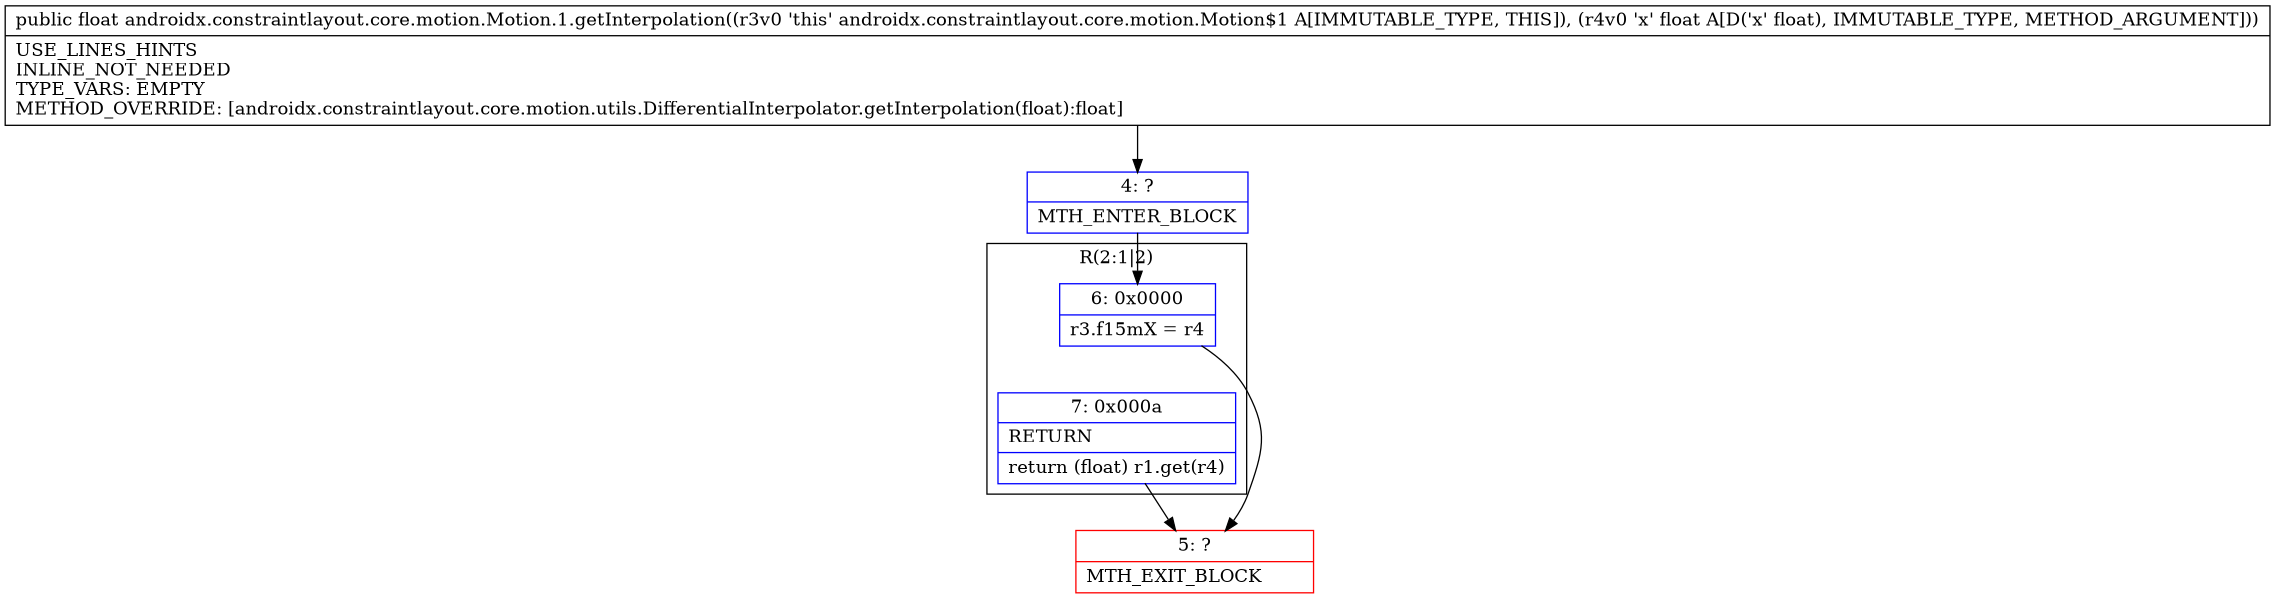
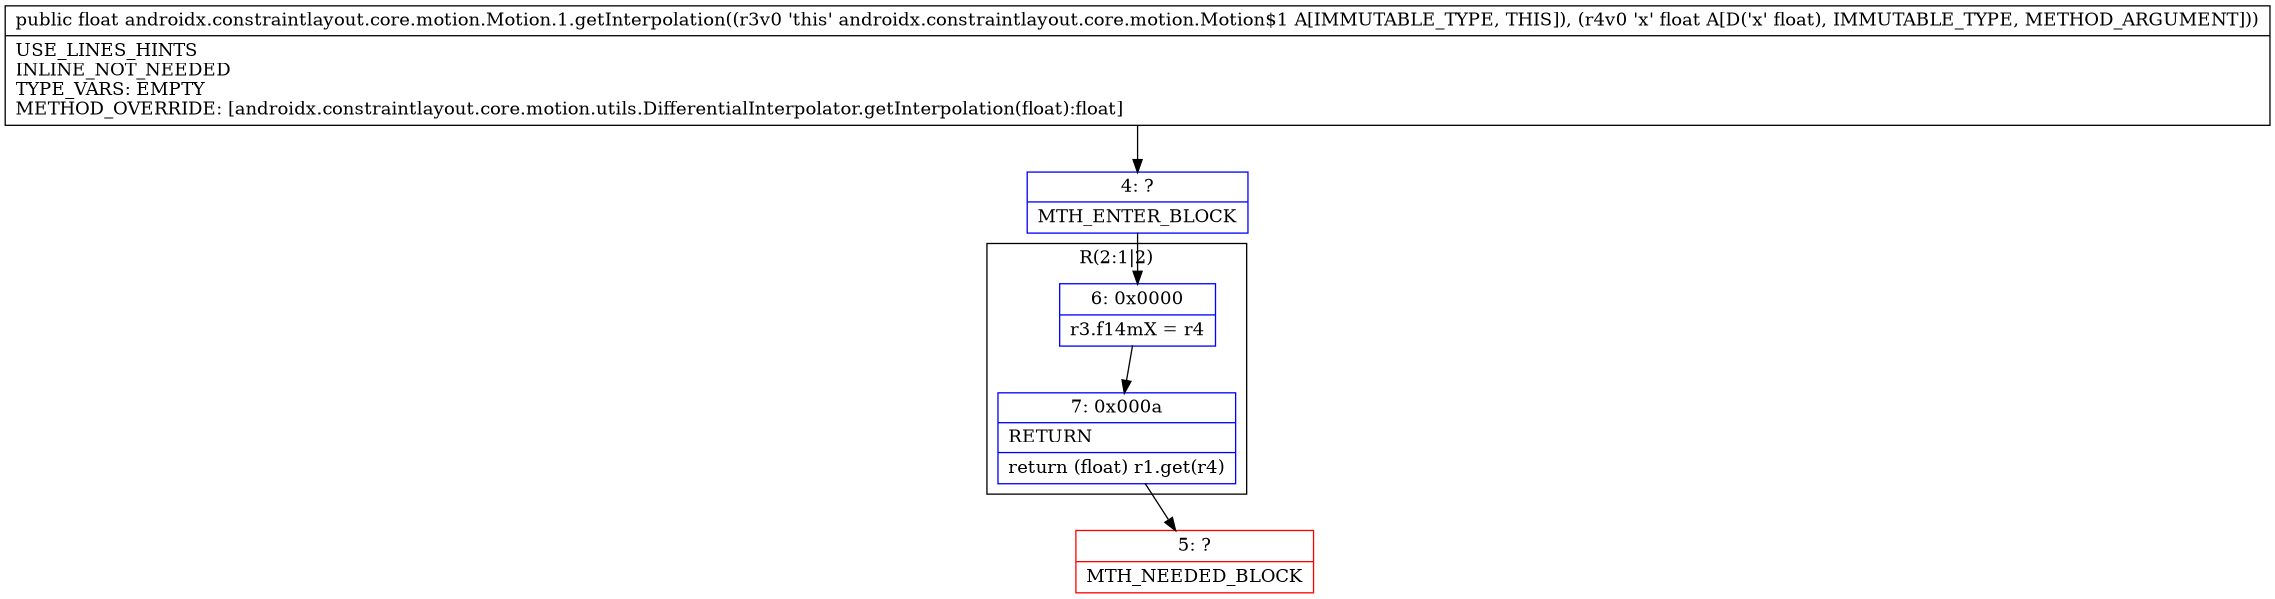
(1138, 330) -> (1138, 330)
(1260, 425) -> (1130, 363)
(1175, 577) -> (1195, 577)
